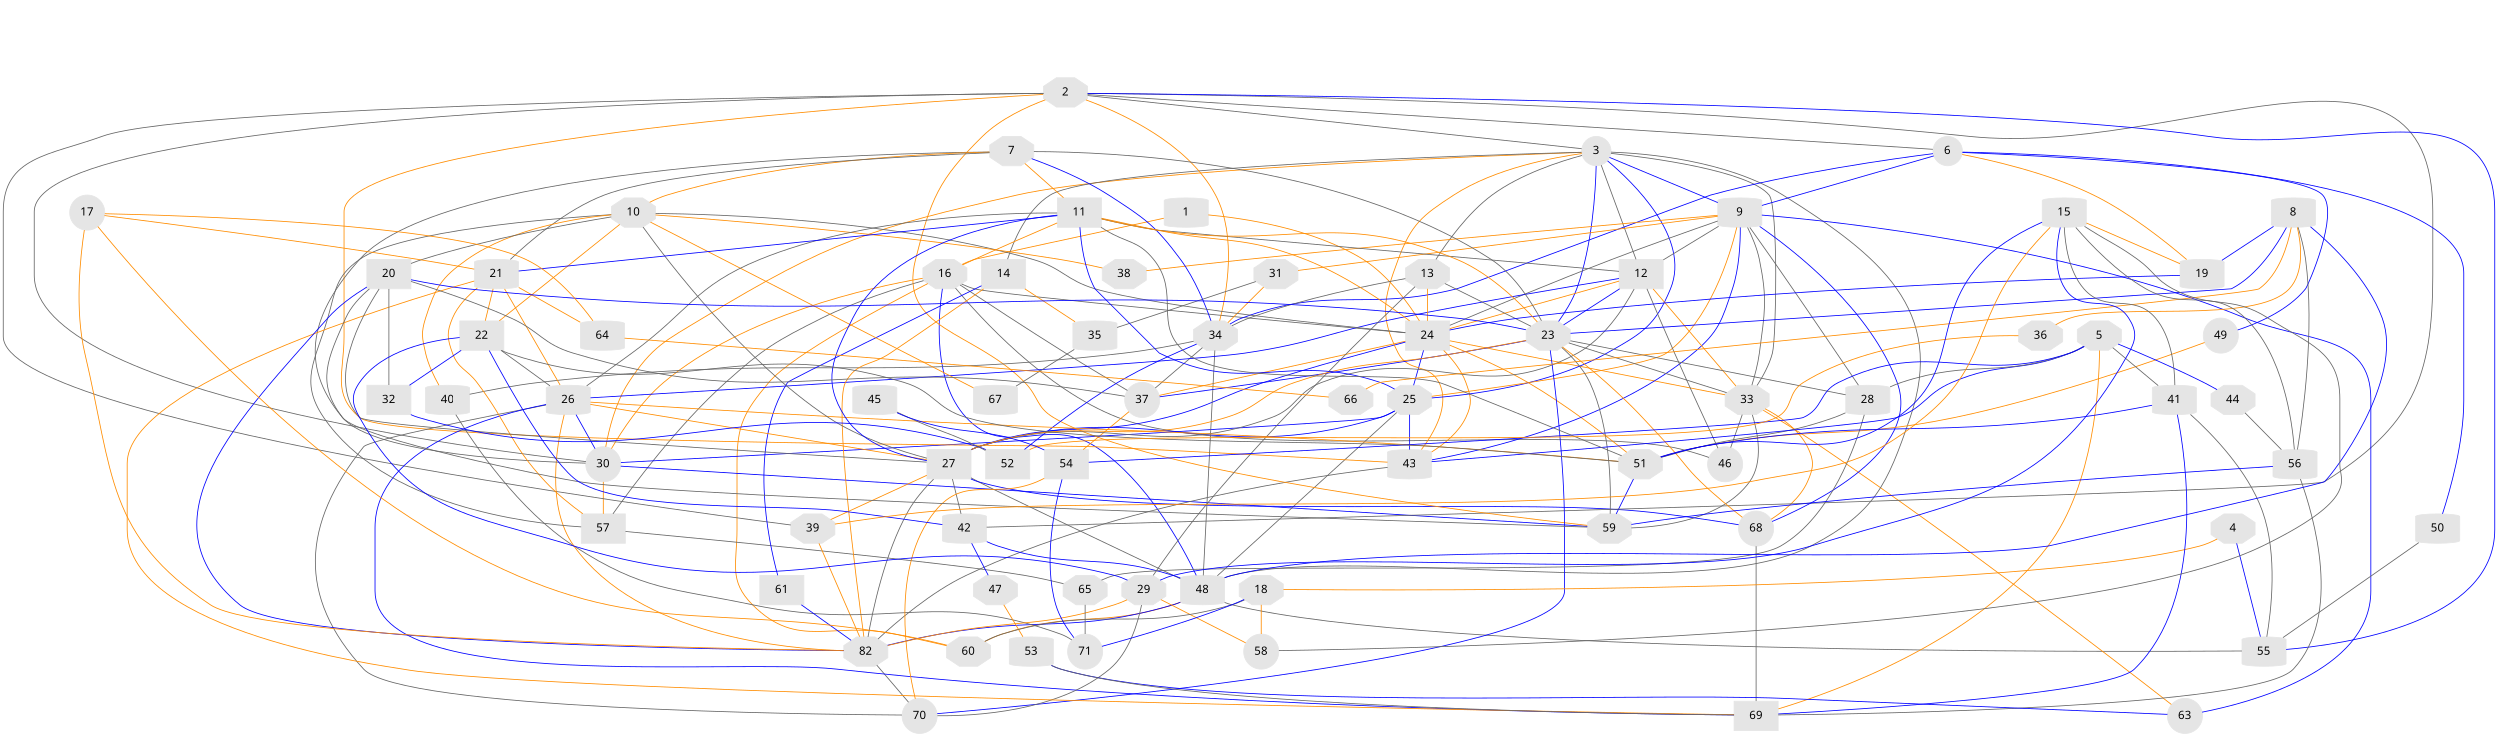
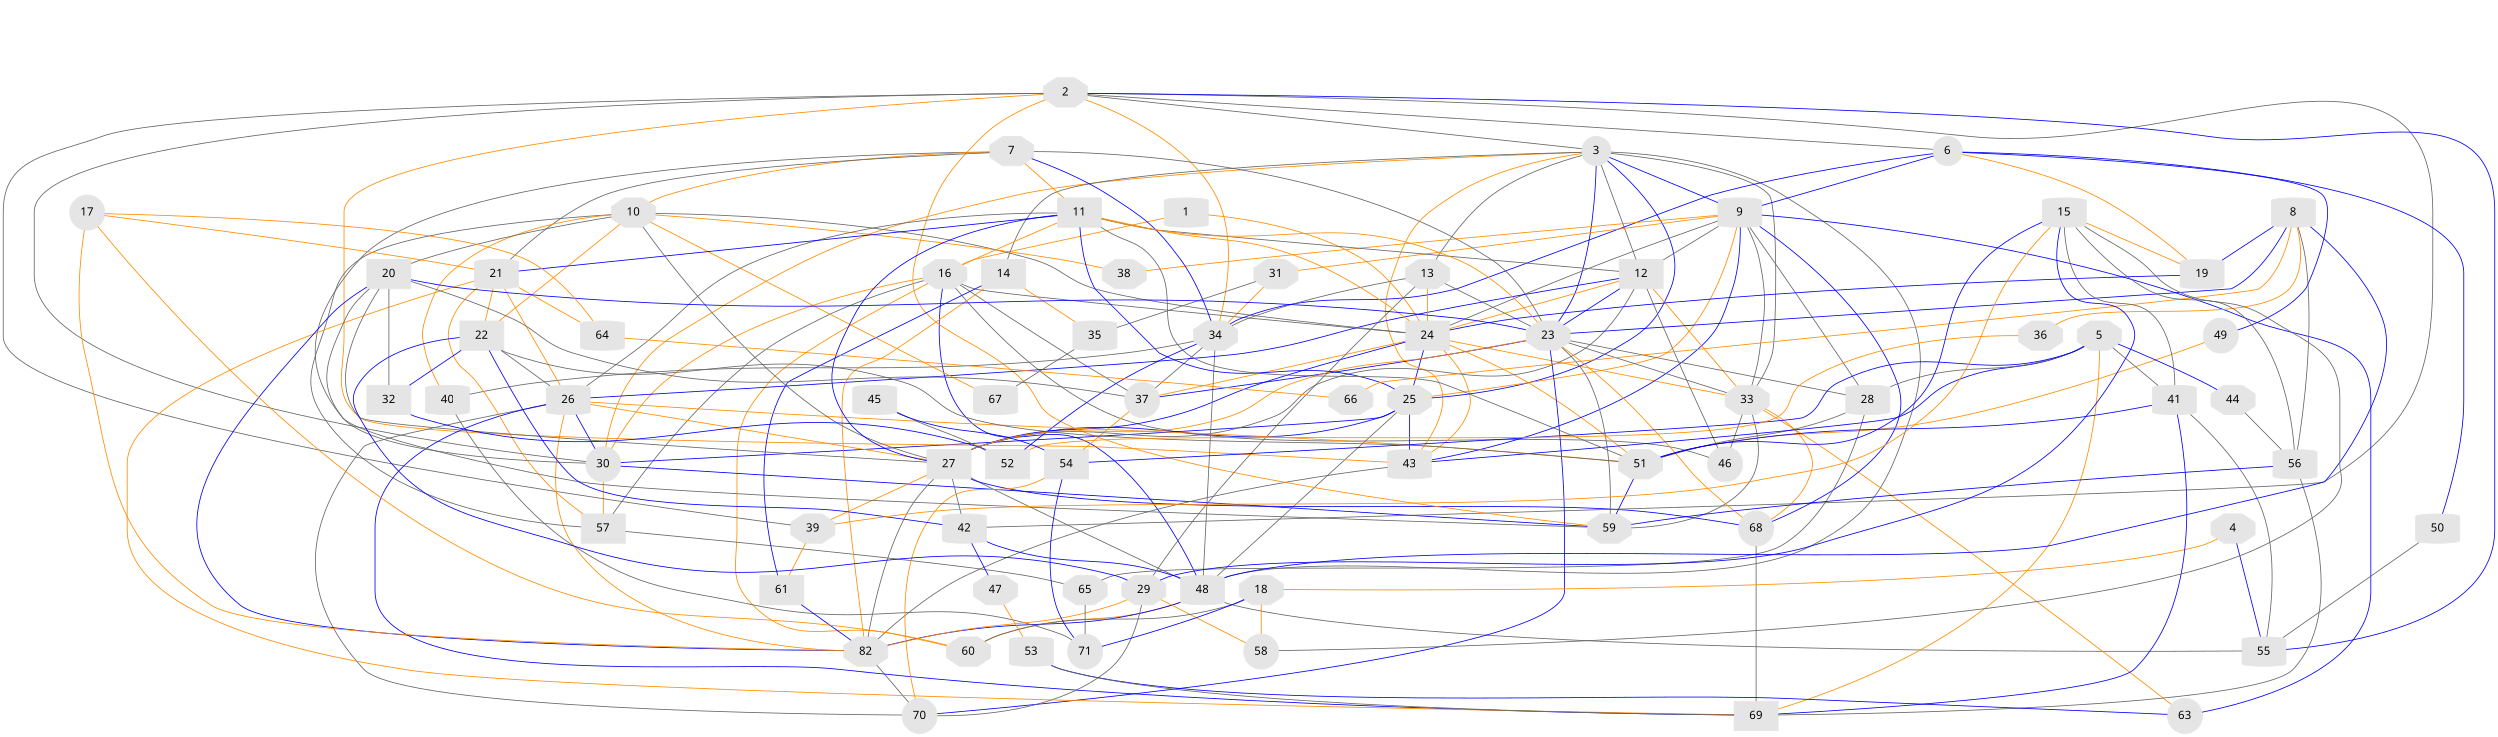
(839, 590) -> (797, 559)
